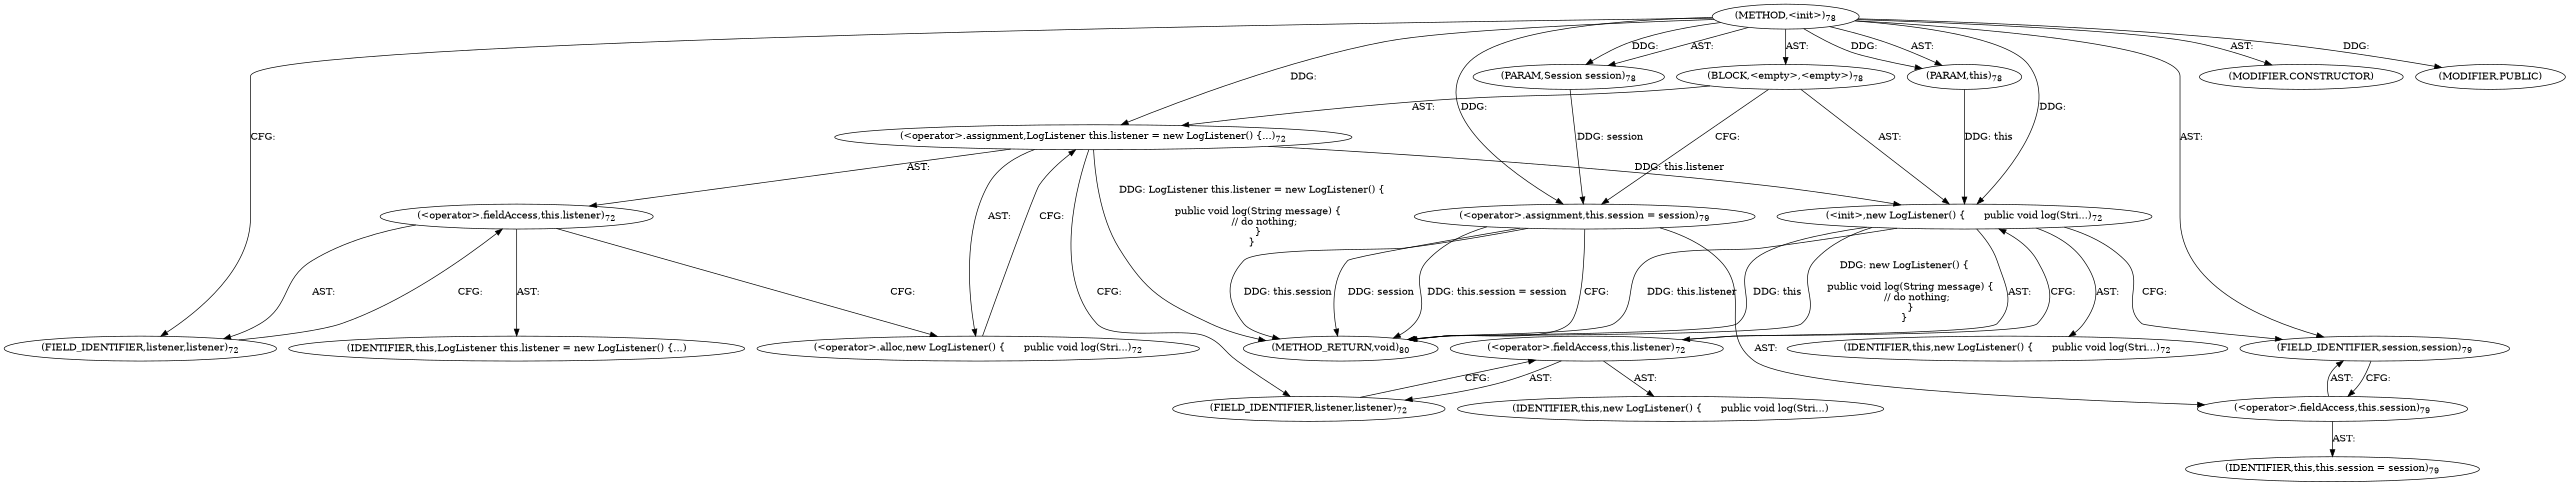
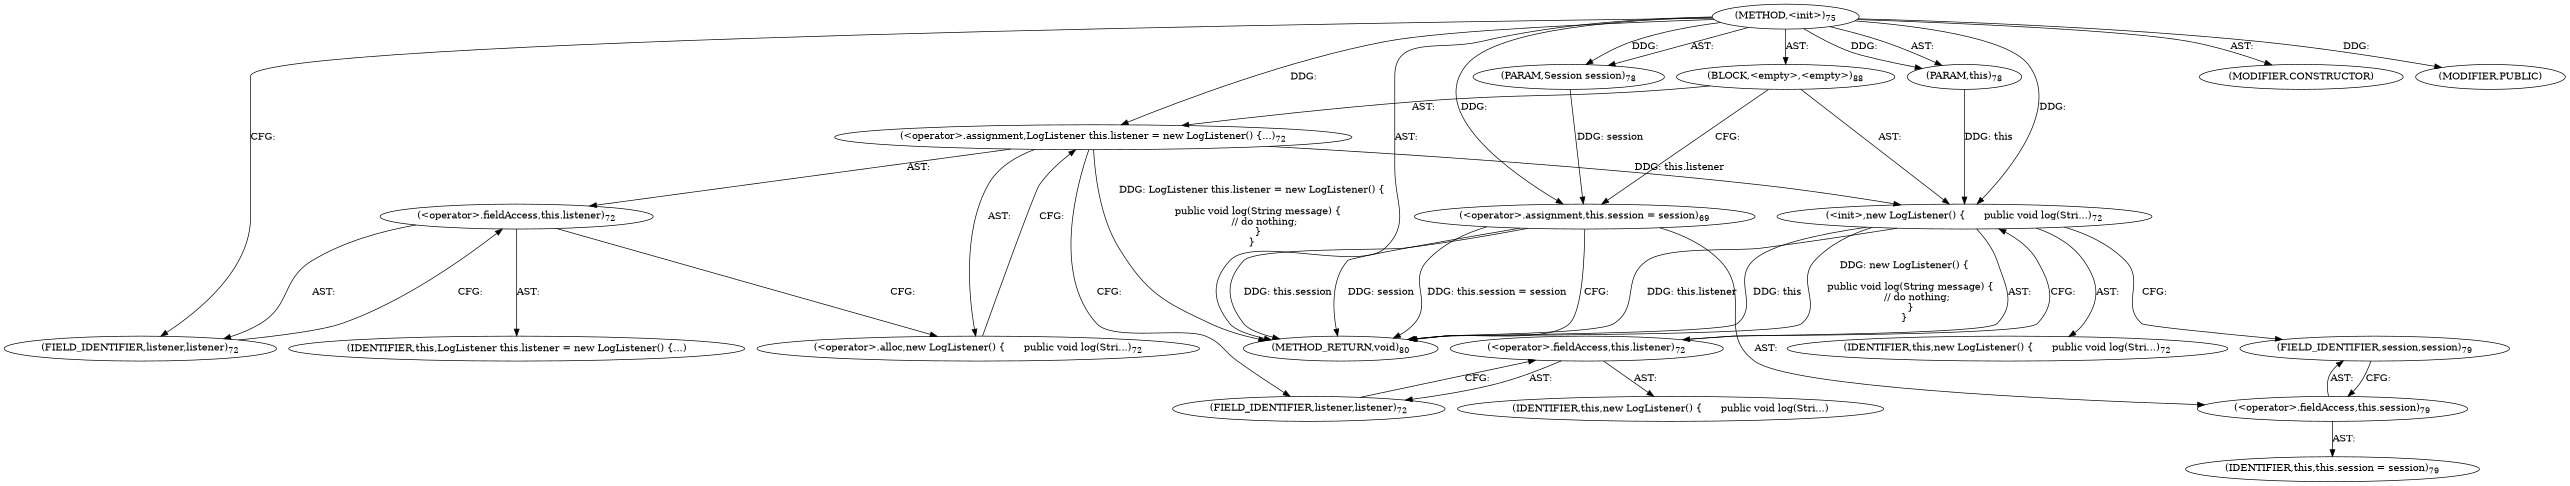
(1831, 16) -> (1831, 16)
(1858, 76) -> (1858, 76)
(2180, 76) -> (1395, 130)
(1705, 216) -> (1705, 216)
